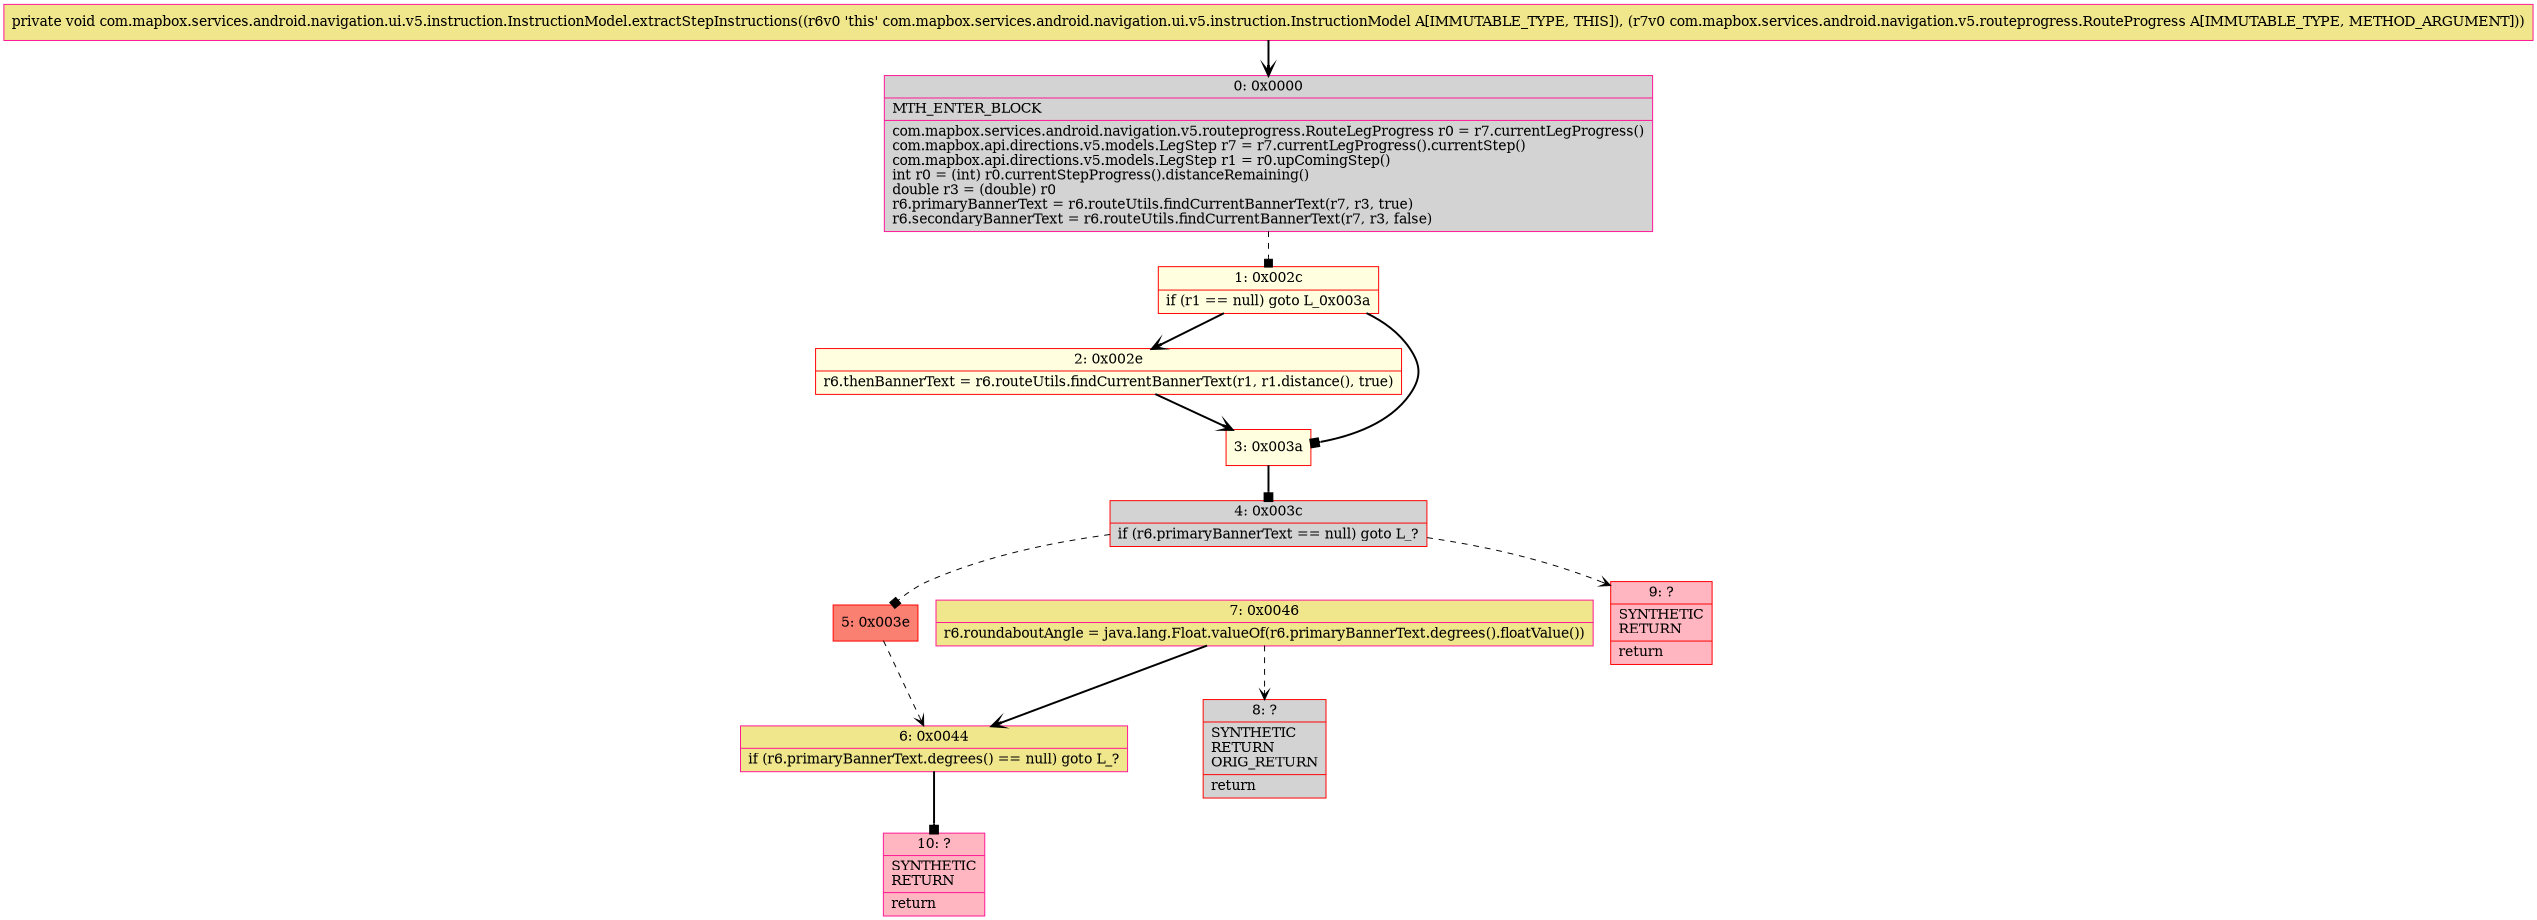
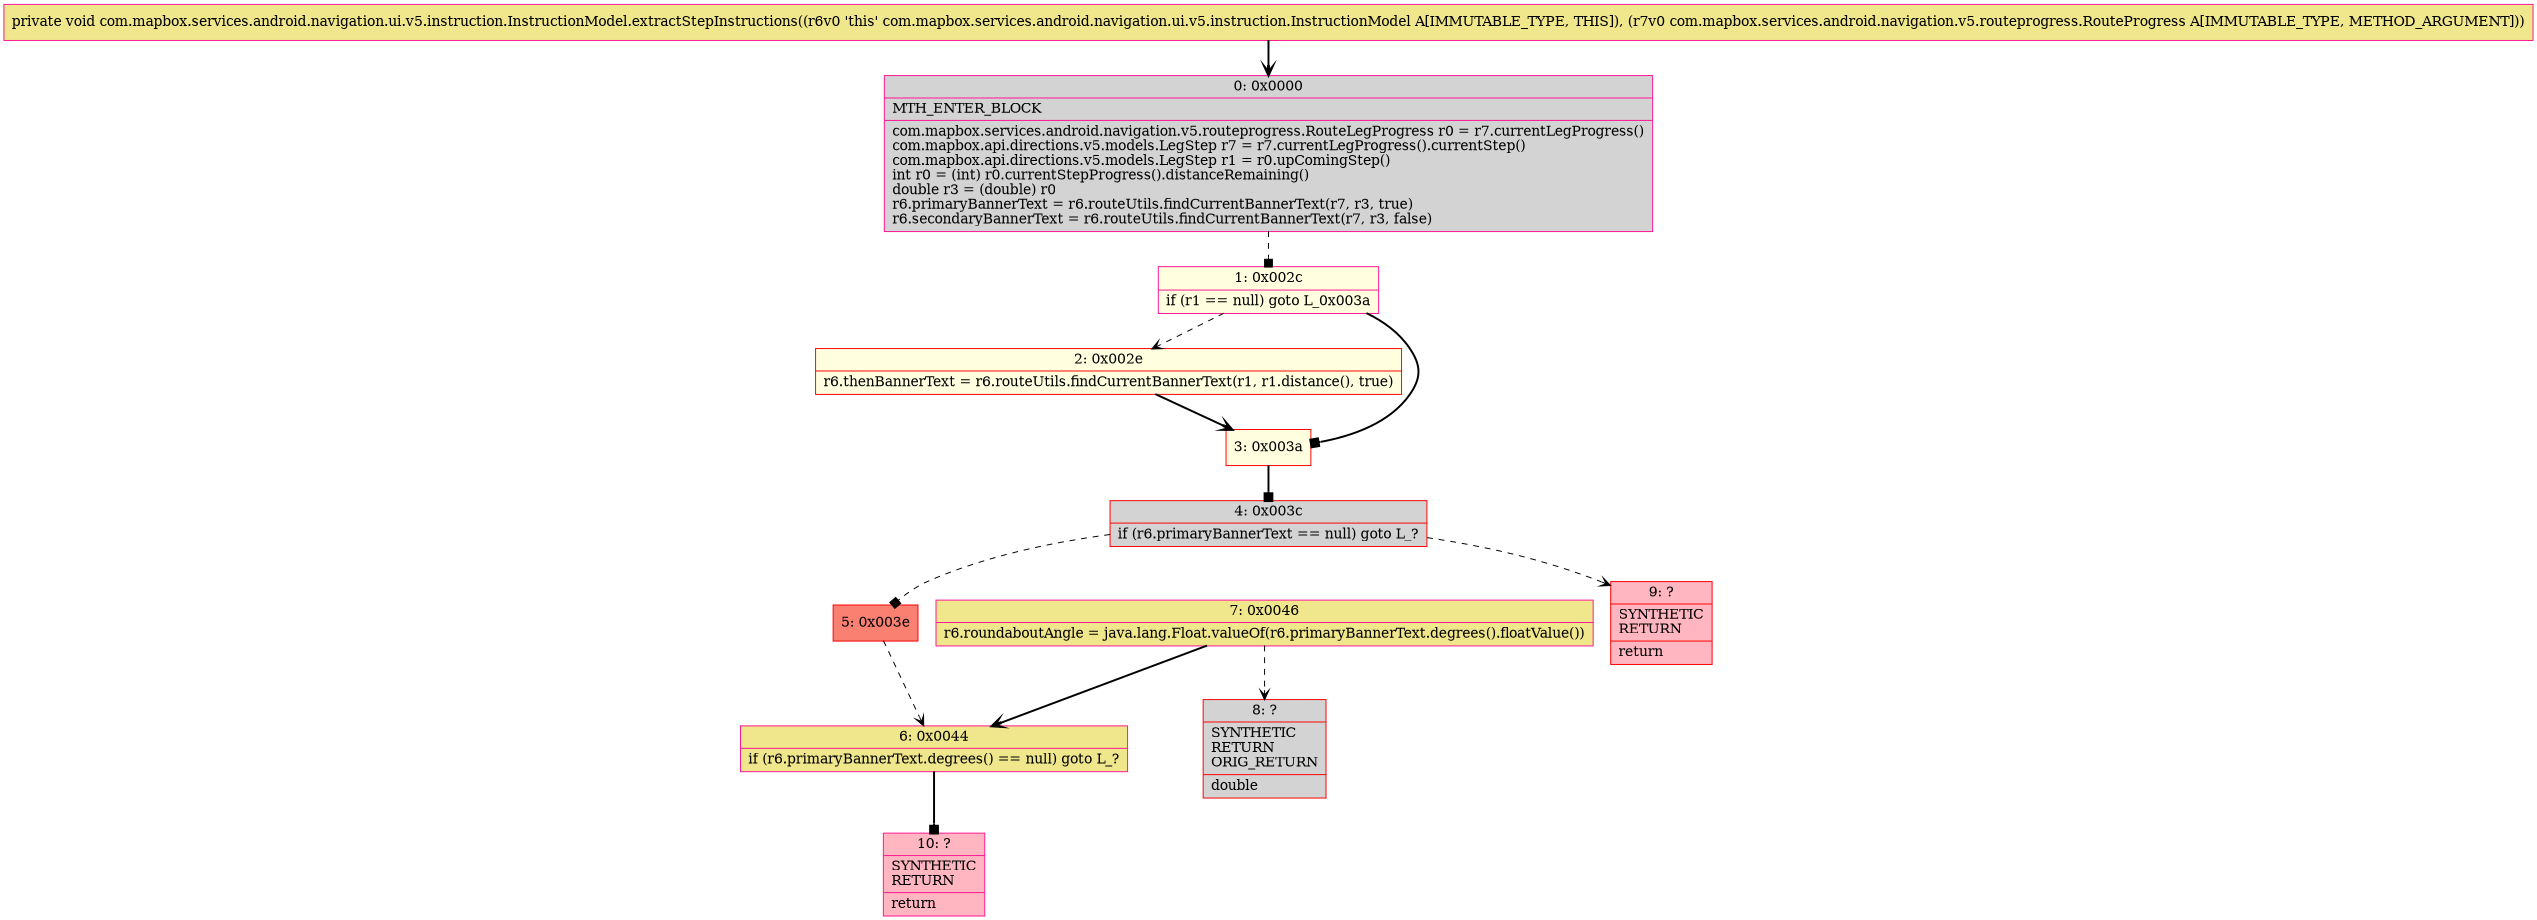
(1268, 290) -> (1268, 290)
(1192, 329) -> (1192, 329)
(1233, 786) -> (1235, 786)
